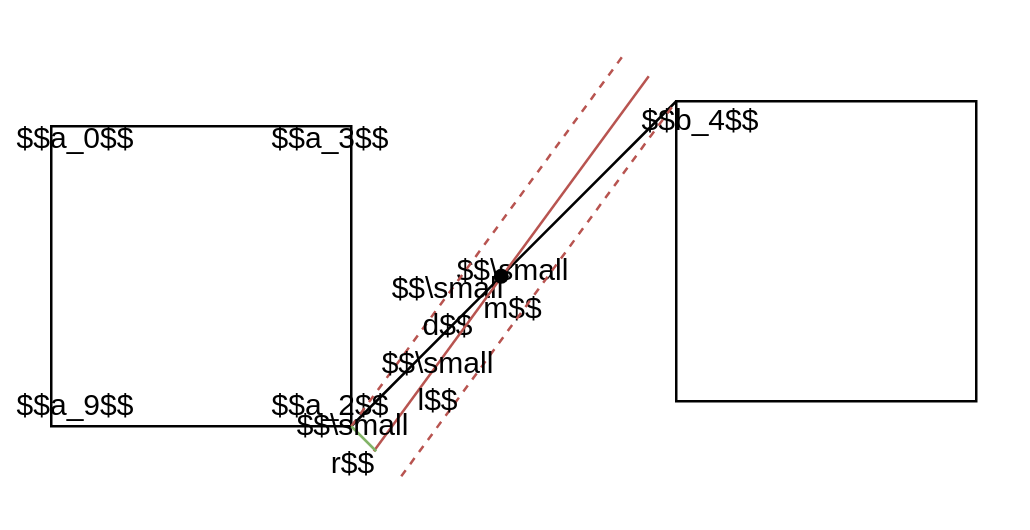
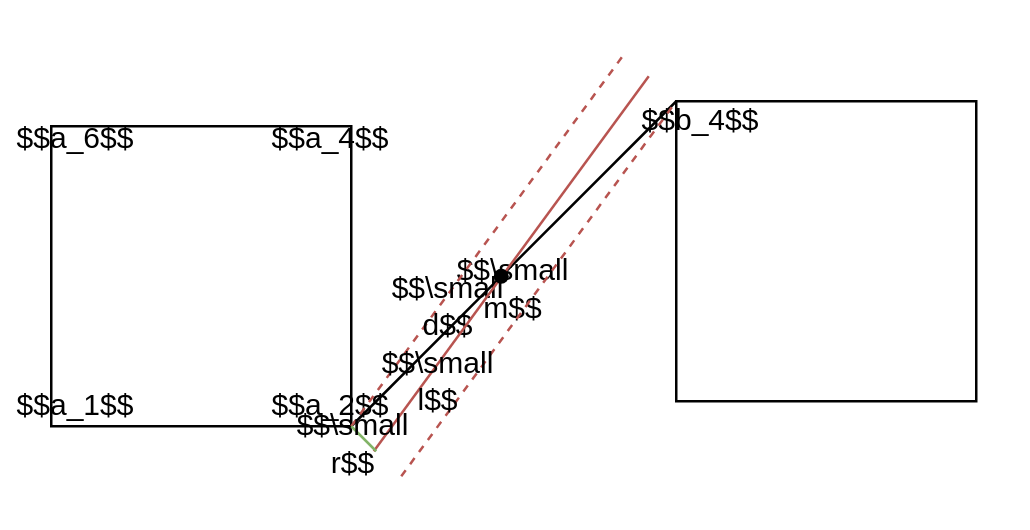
(76, 139) -> (76, 139)
(331, 139) -> (331, 139)
(76, 406) -> (76, 406)
